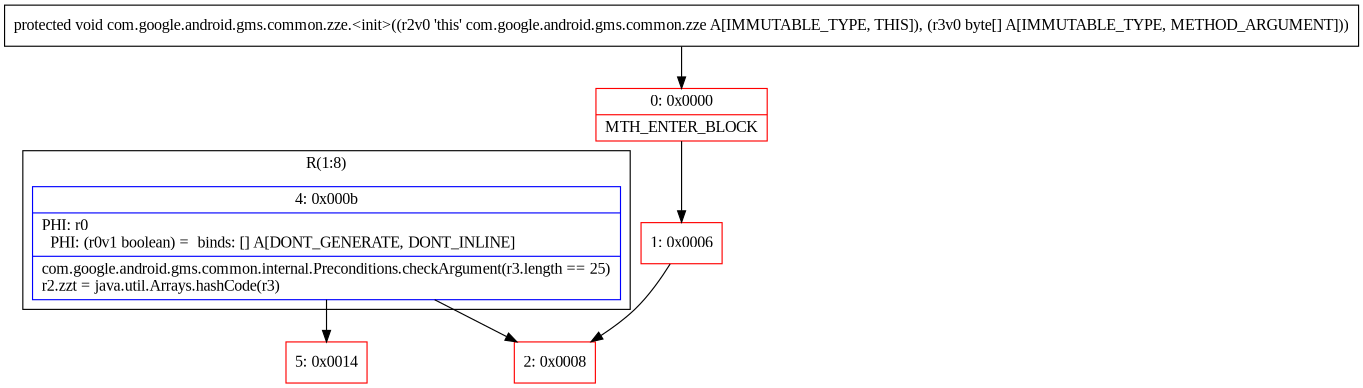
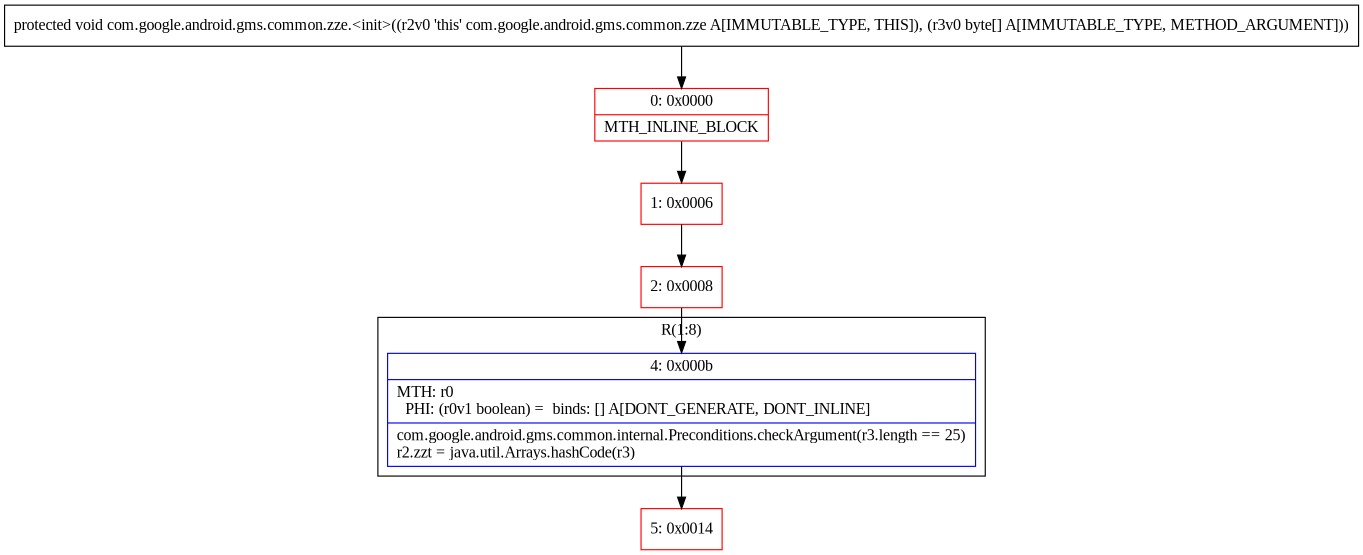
(682, 127) -> (682, 127)
(67, 225) -> (428, 392)
(471, 318) -> (682, 325)
